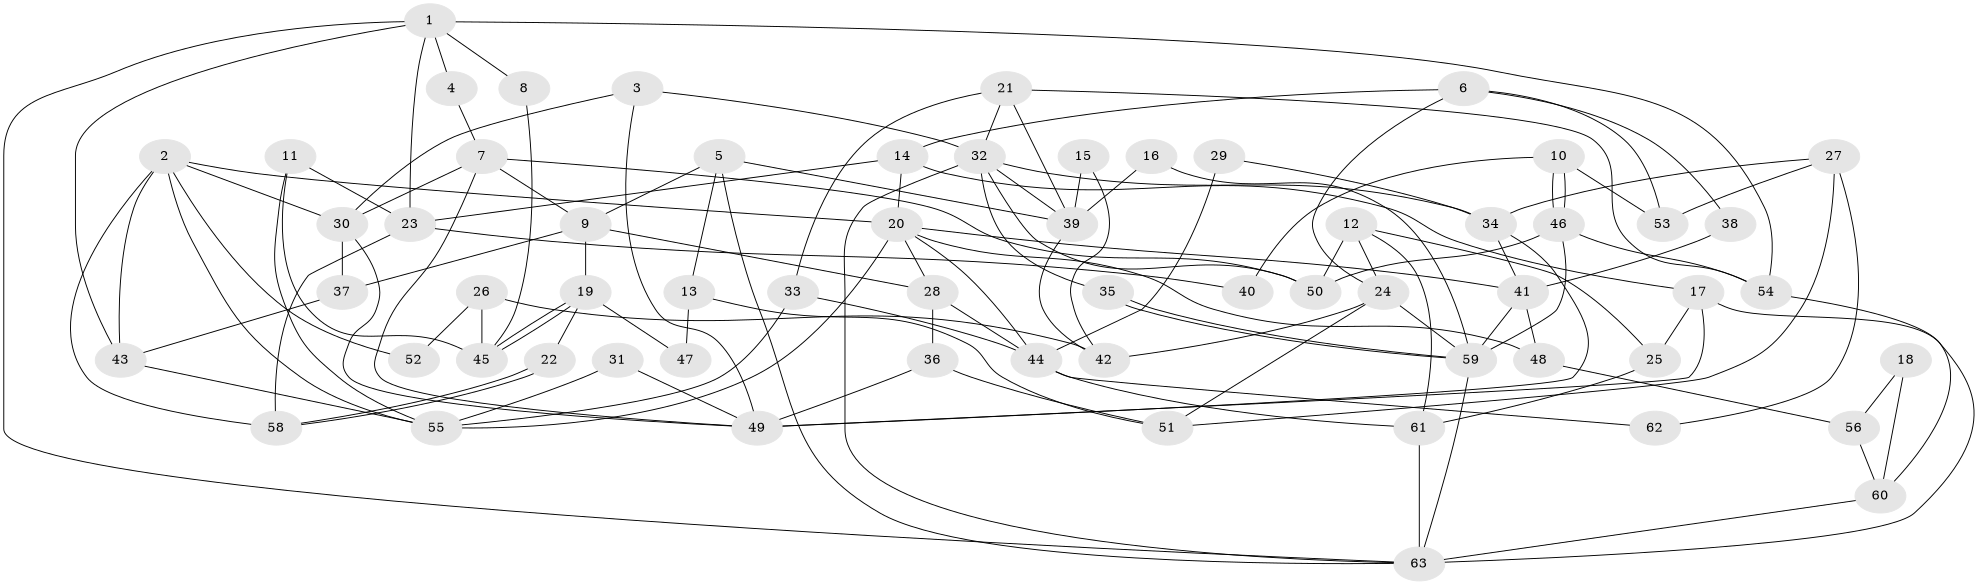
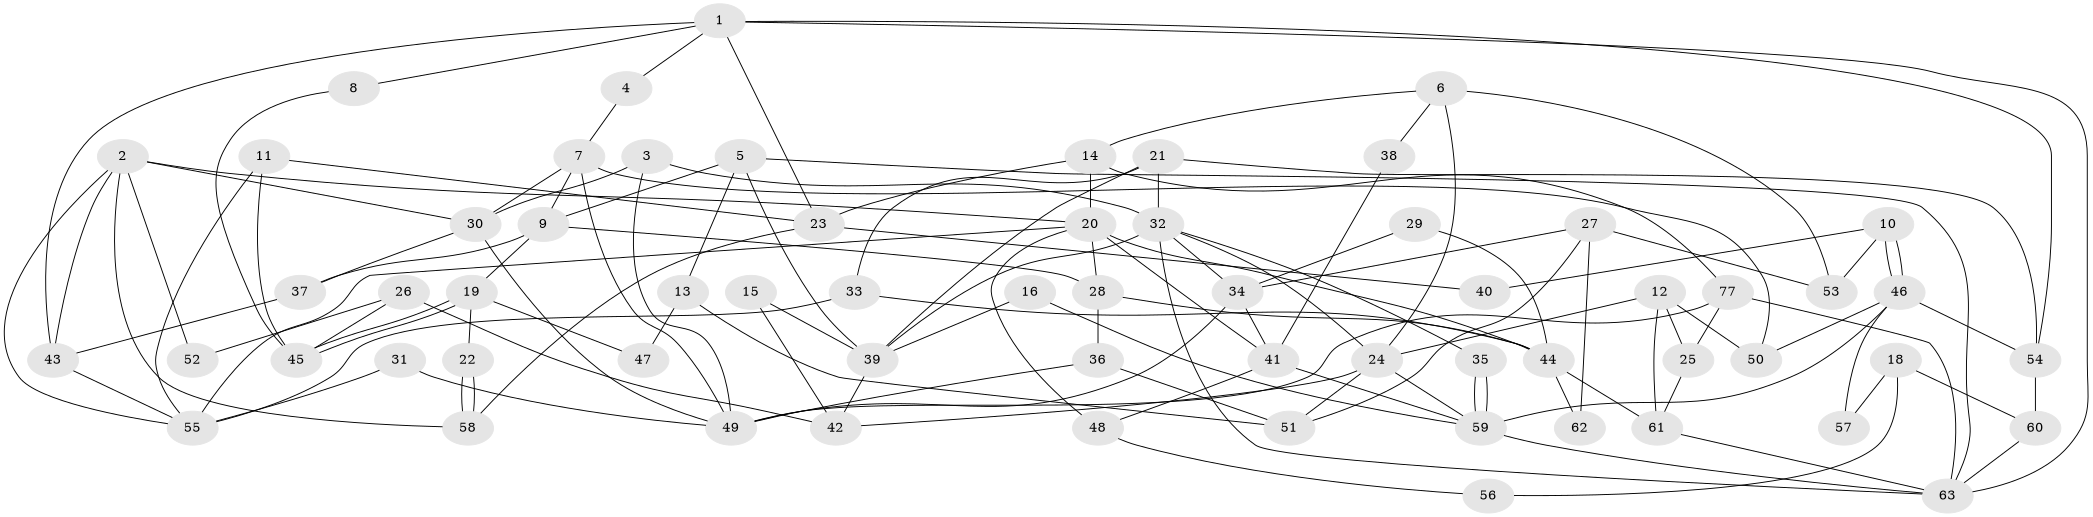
(1141, 269) -> (1291, 288)
(1698, 292) -> (1728, 292)
none -> (1844, 428)
(1867, 462) -> none
